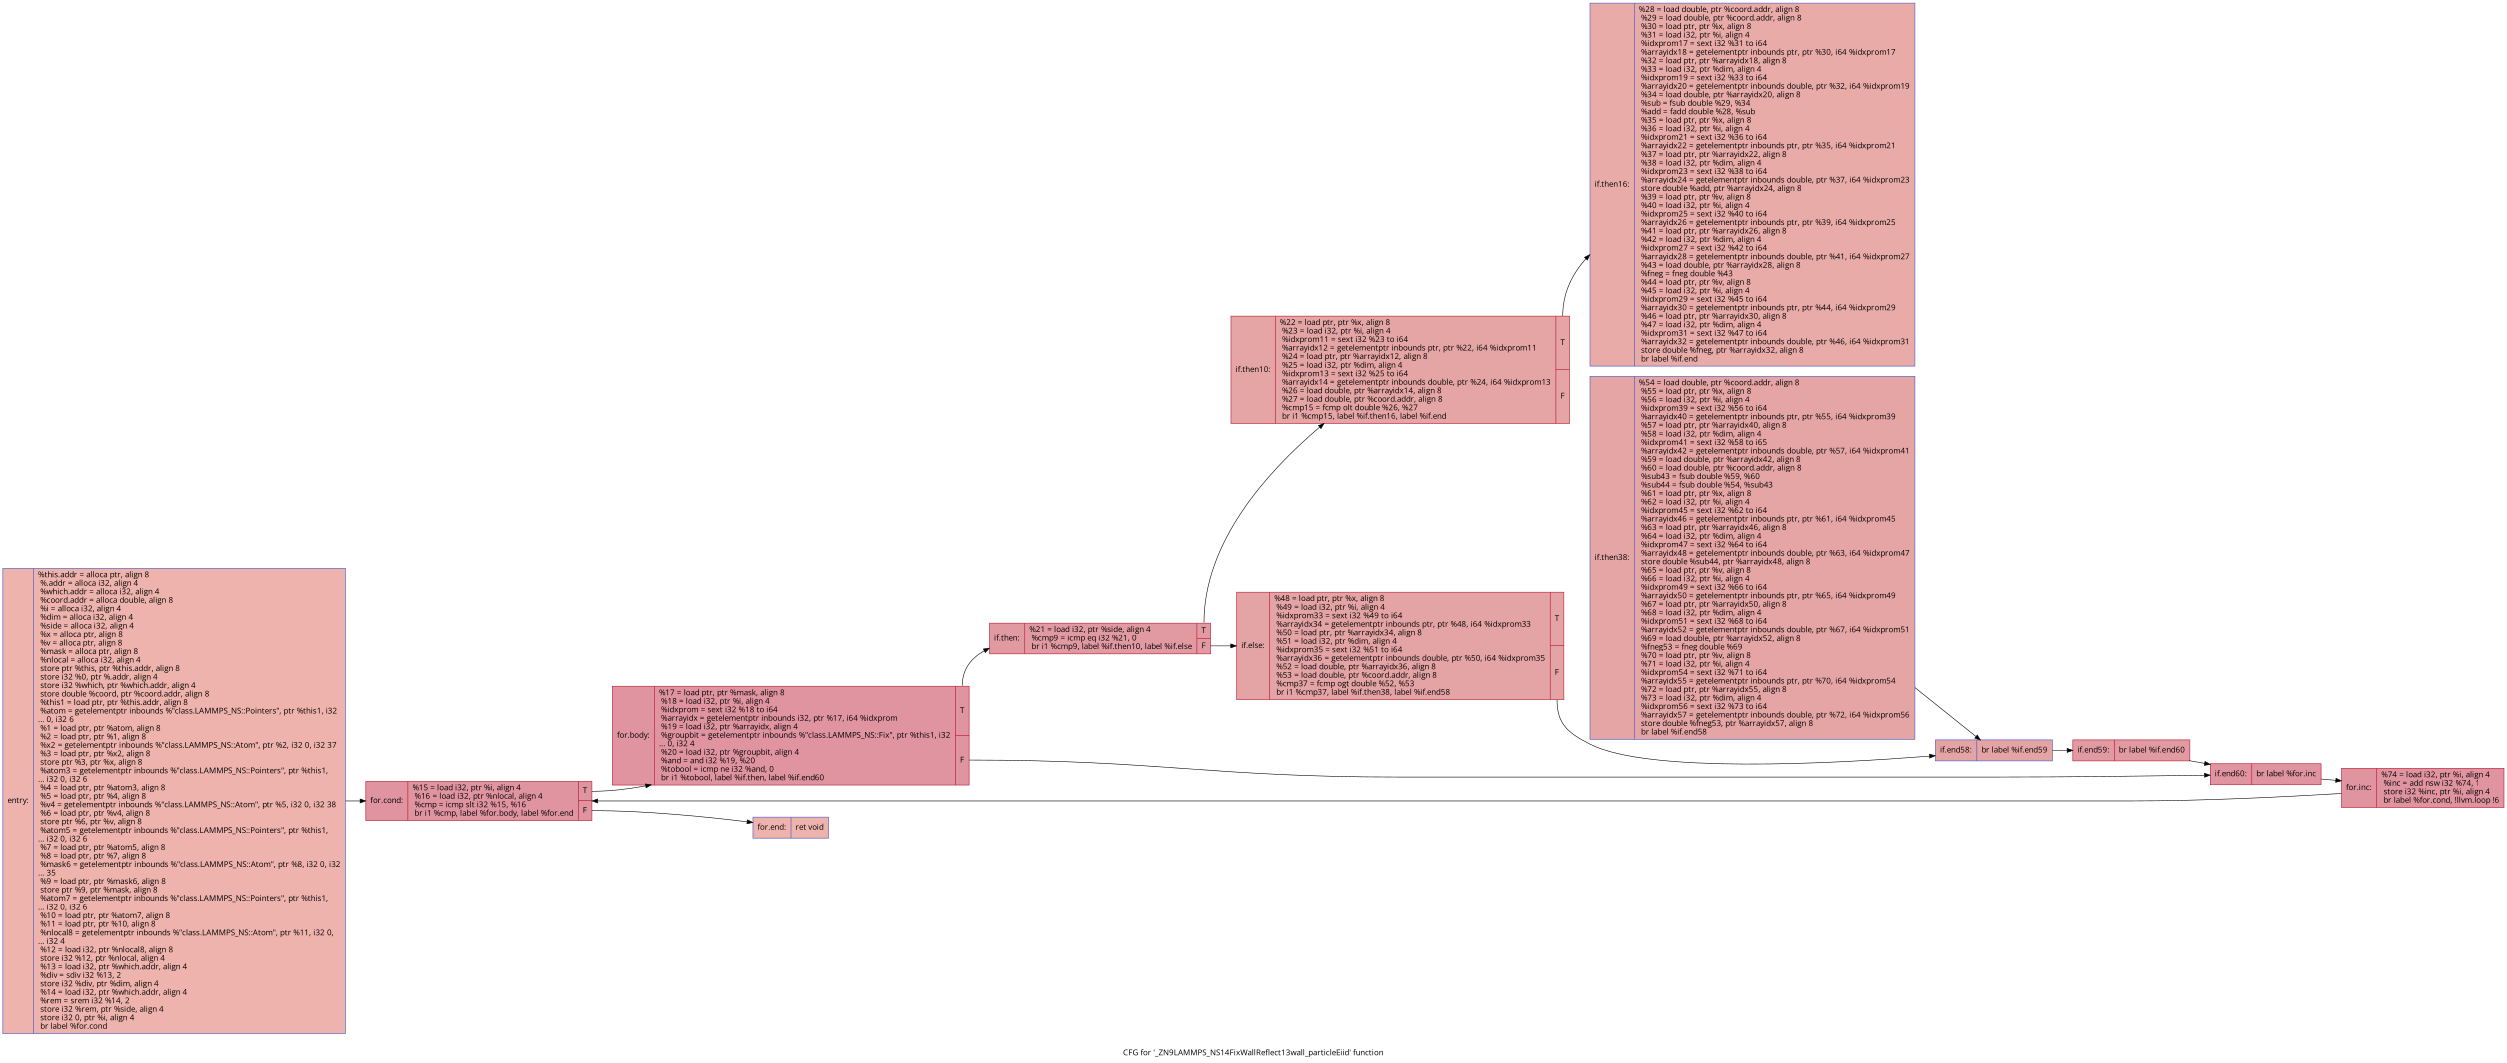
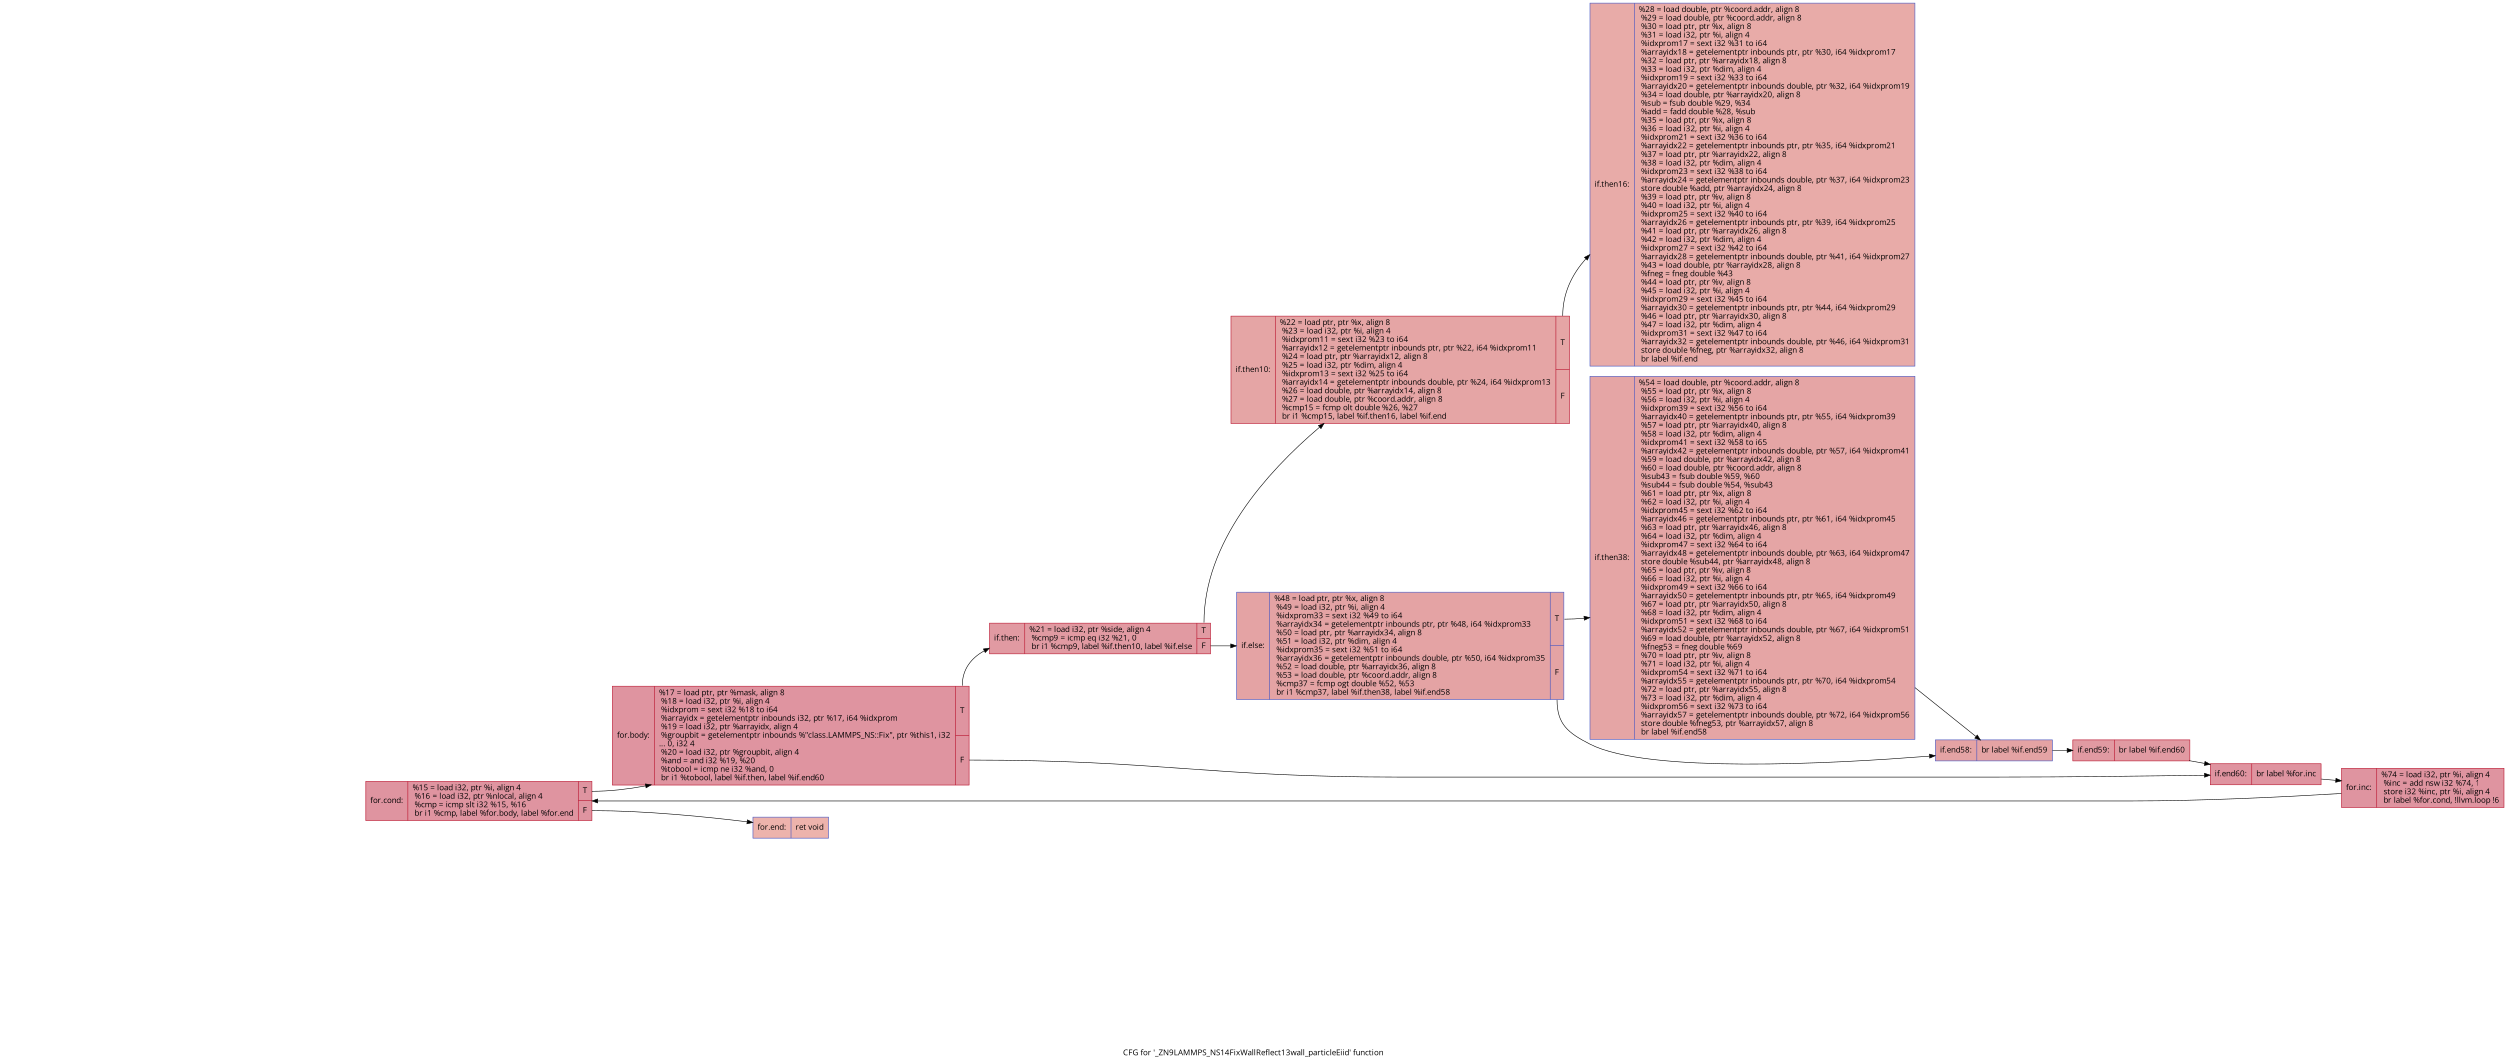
none -> (1574, 619)
(1400, 646) -> (1400, 646)
(174, 801) -> none
